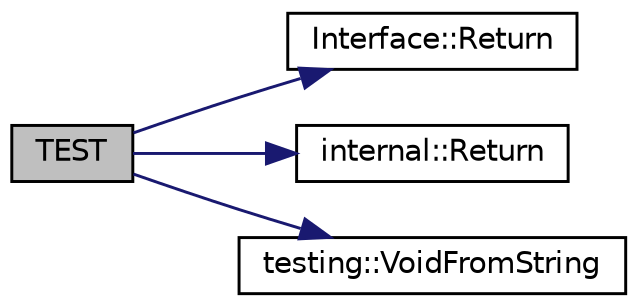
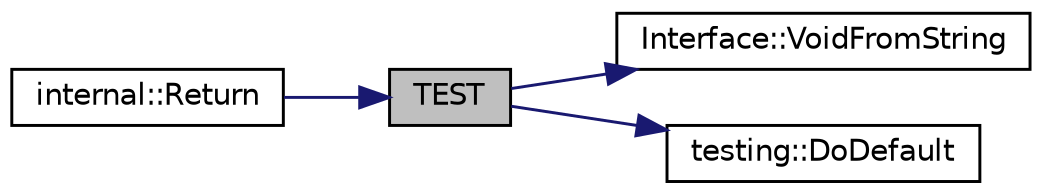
(432, 41) -> (823, 41)
(199, 153) -> (321, 97)
(432, 266) -> (823, 153)
